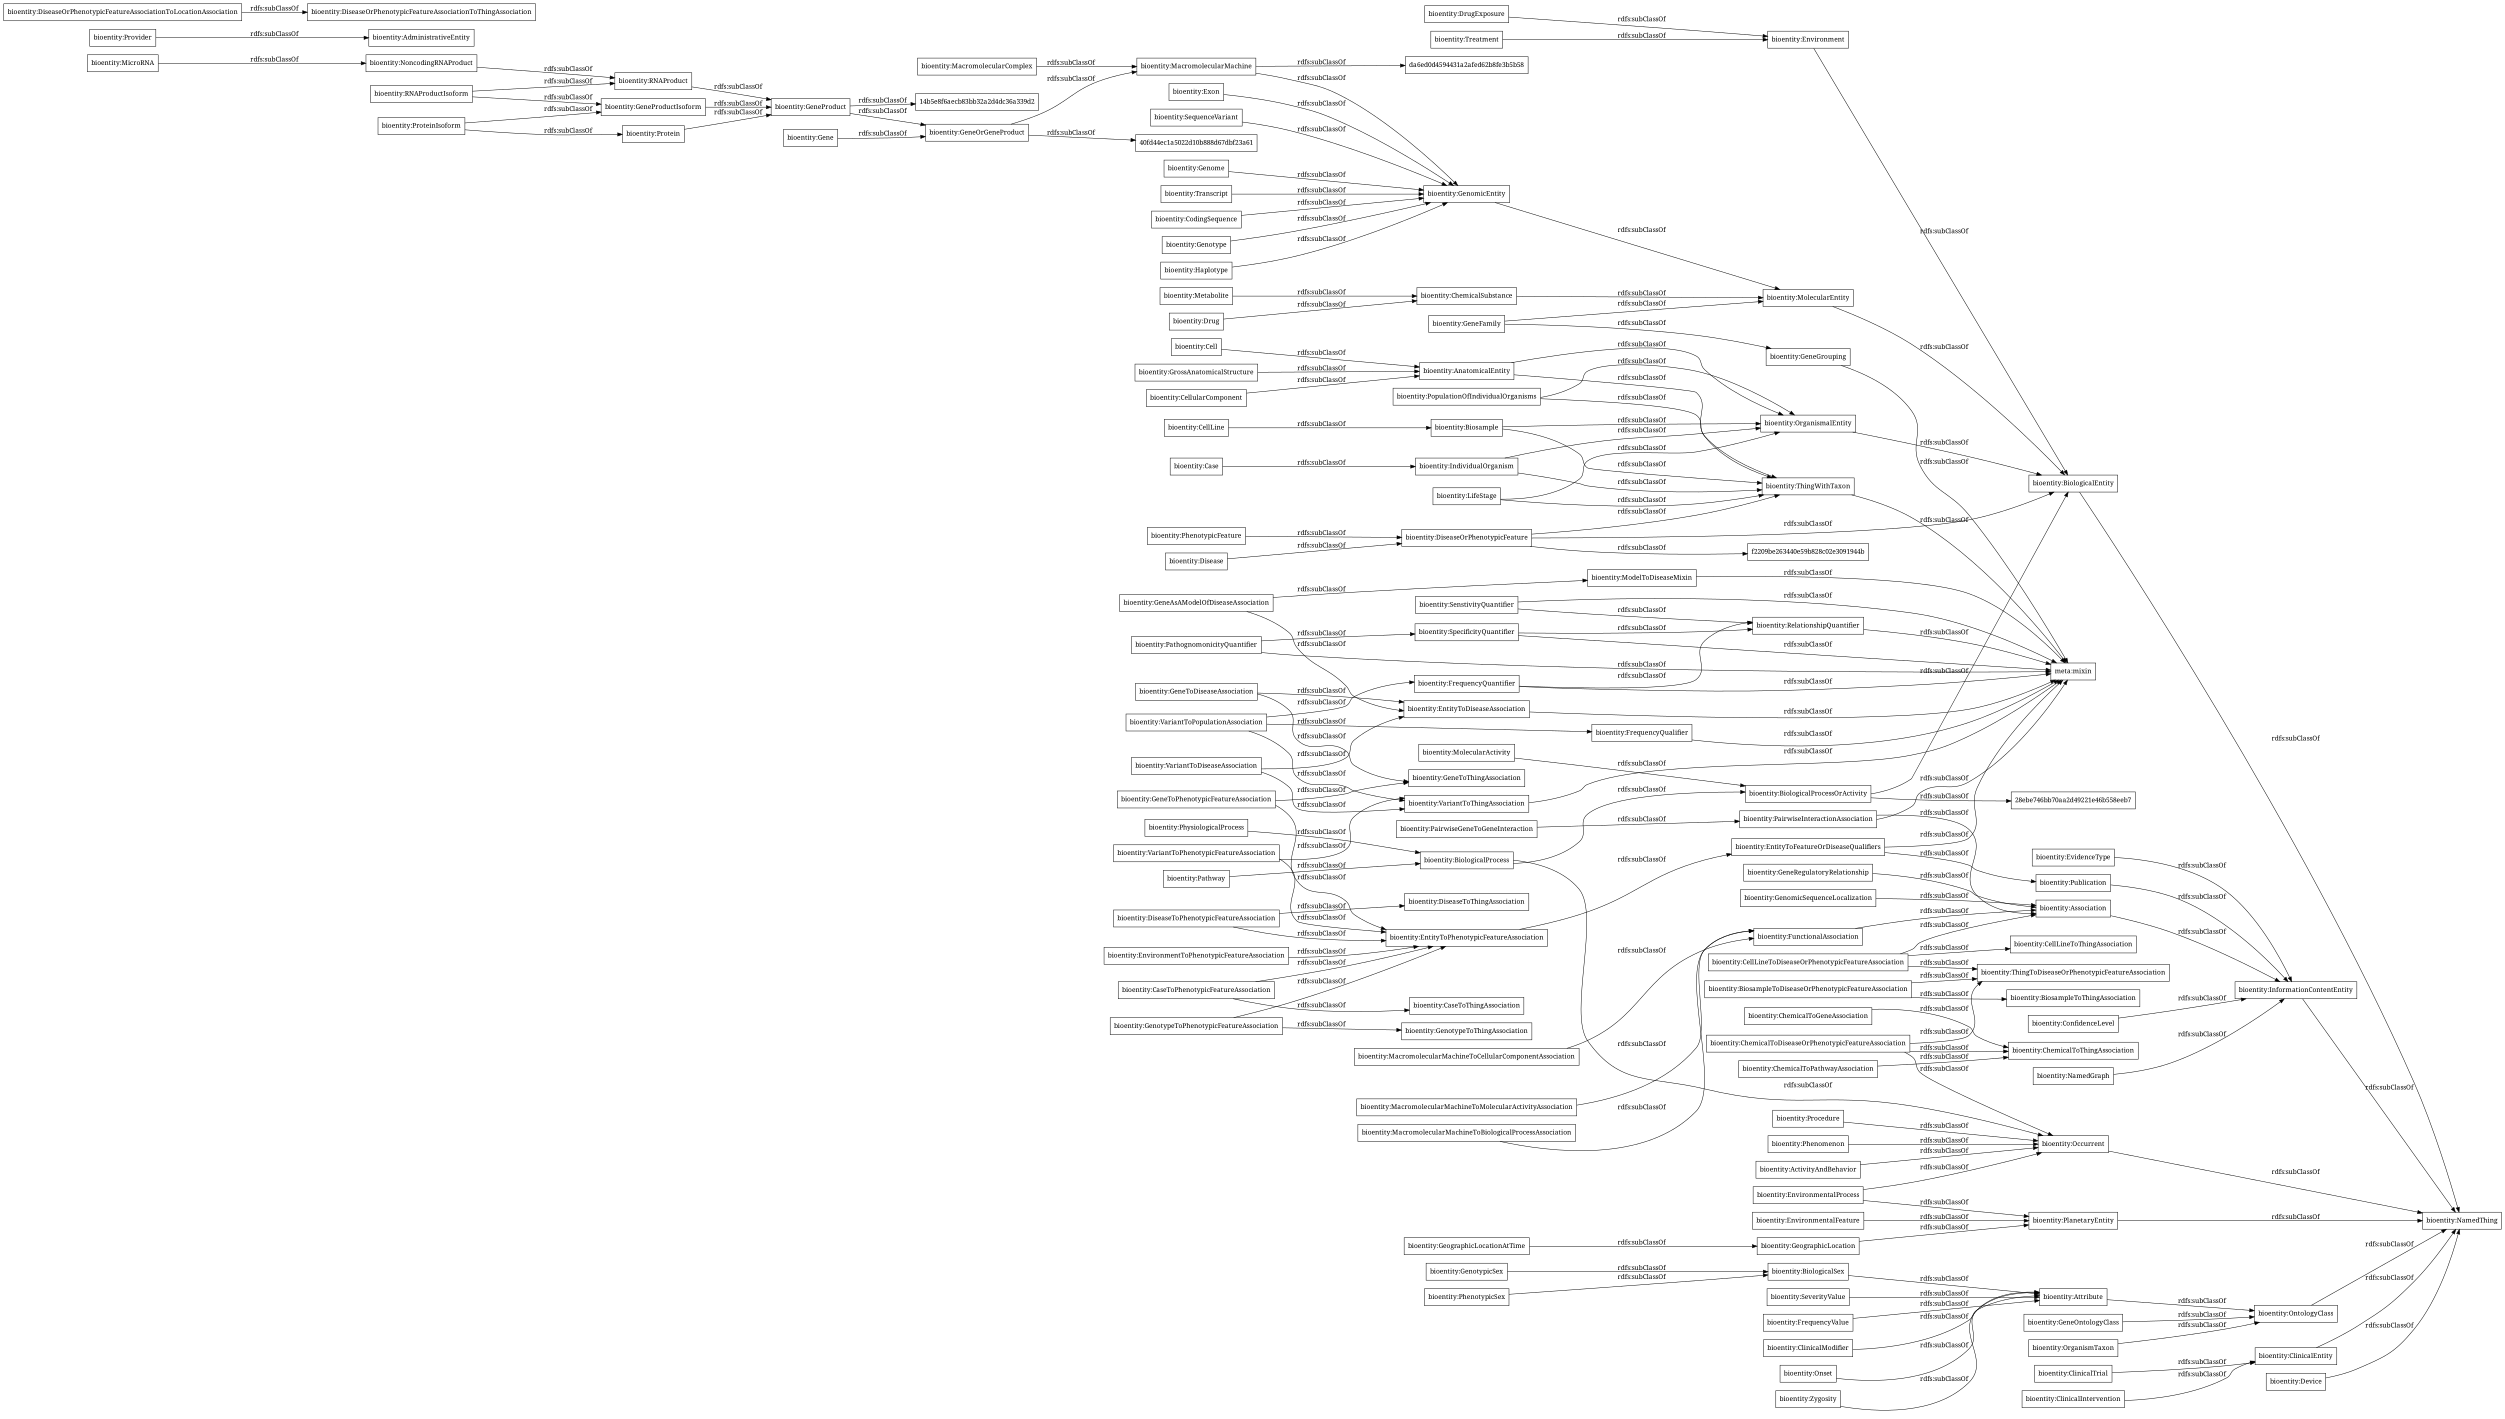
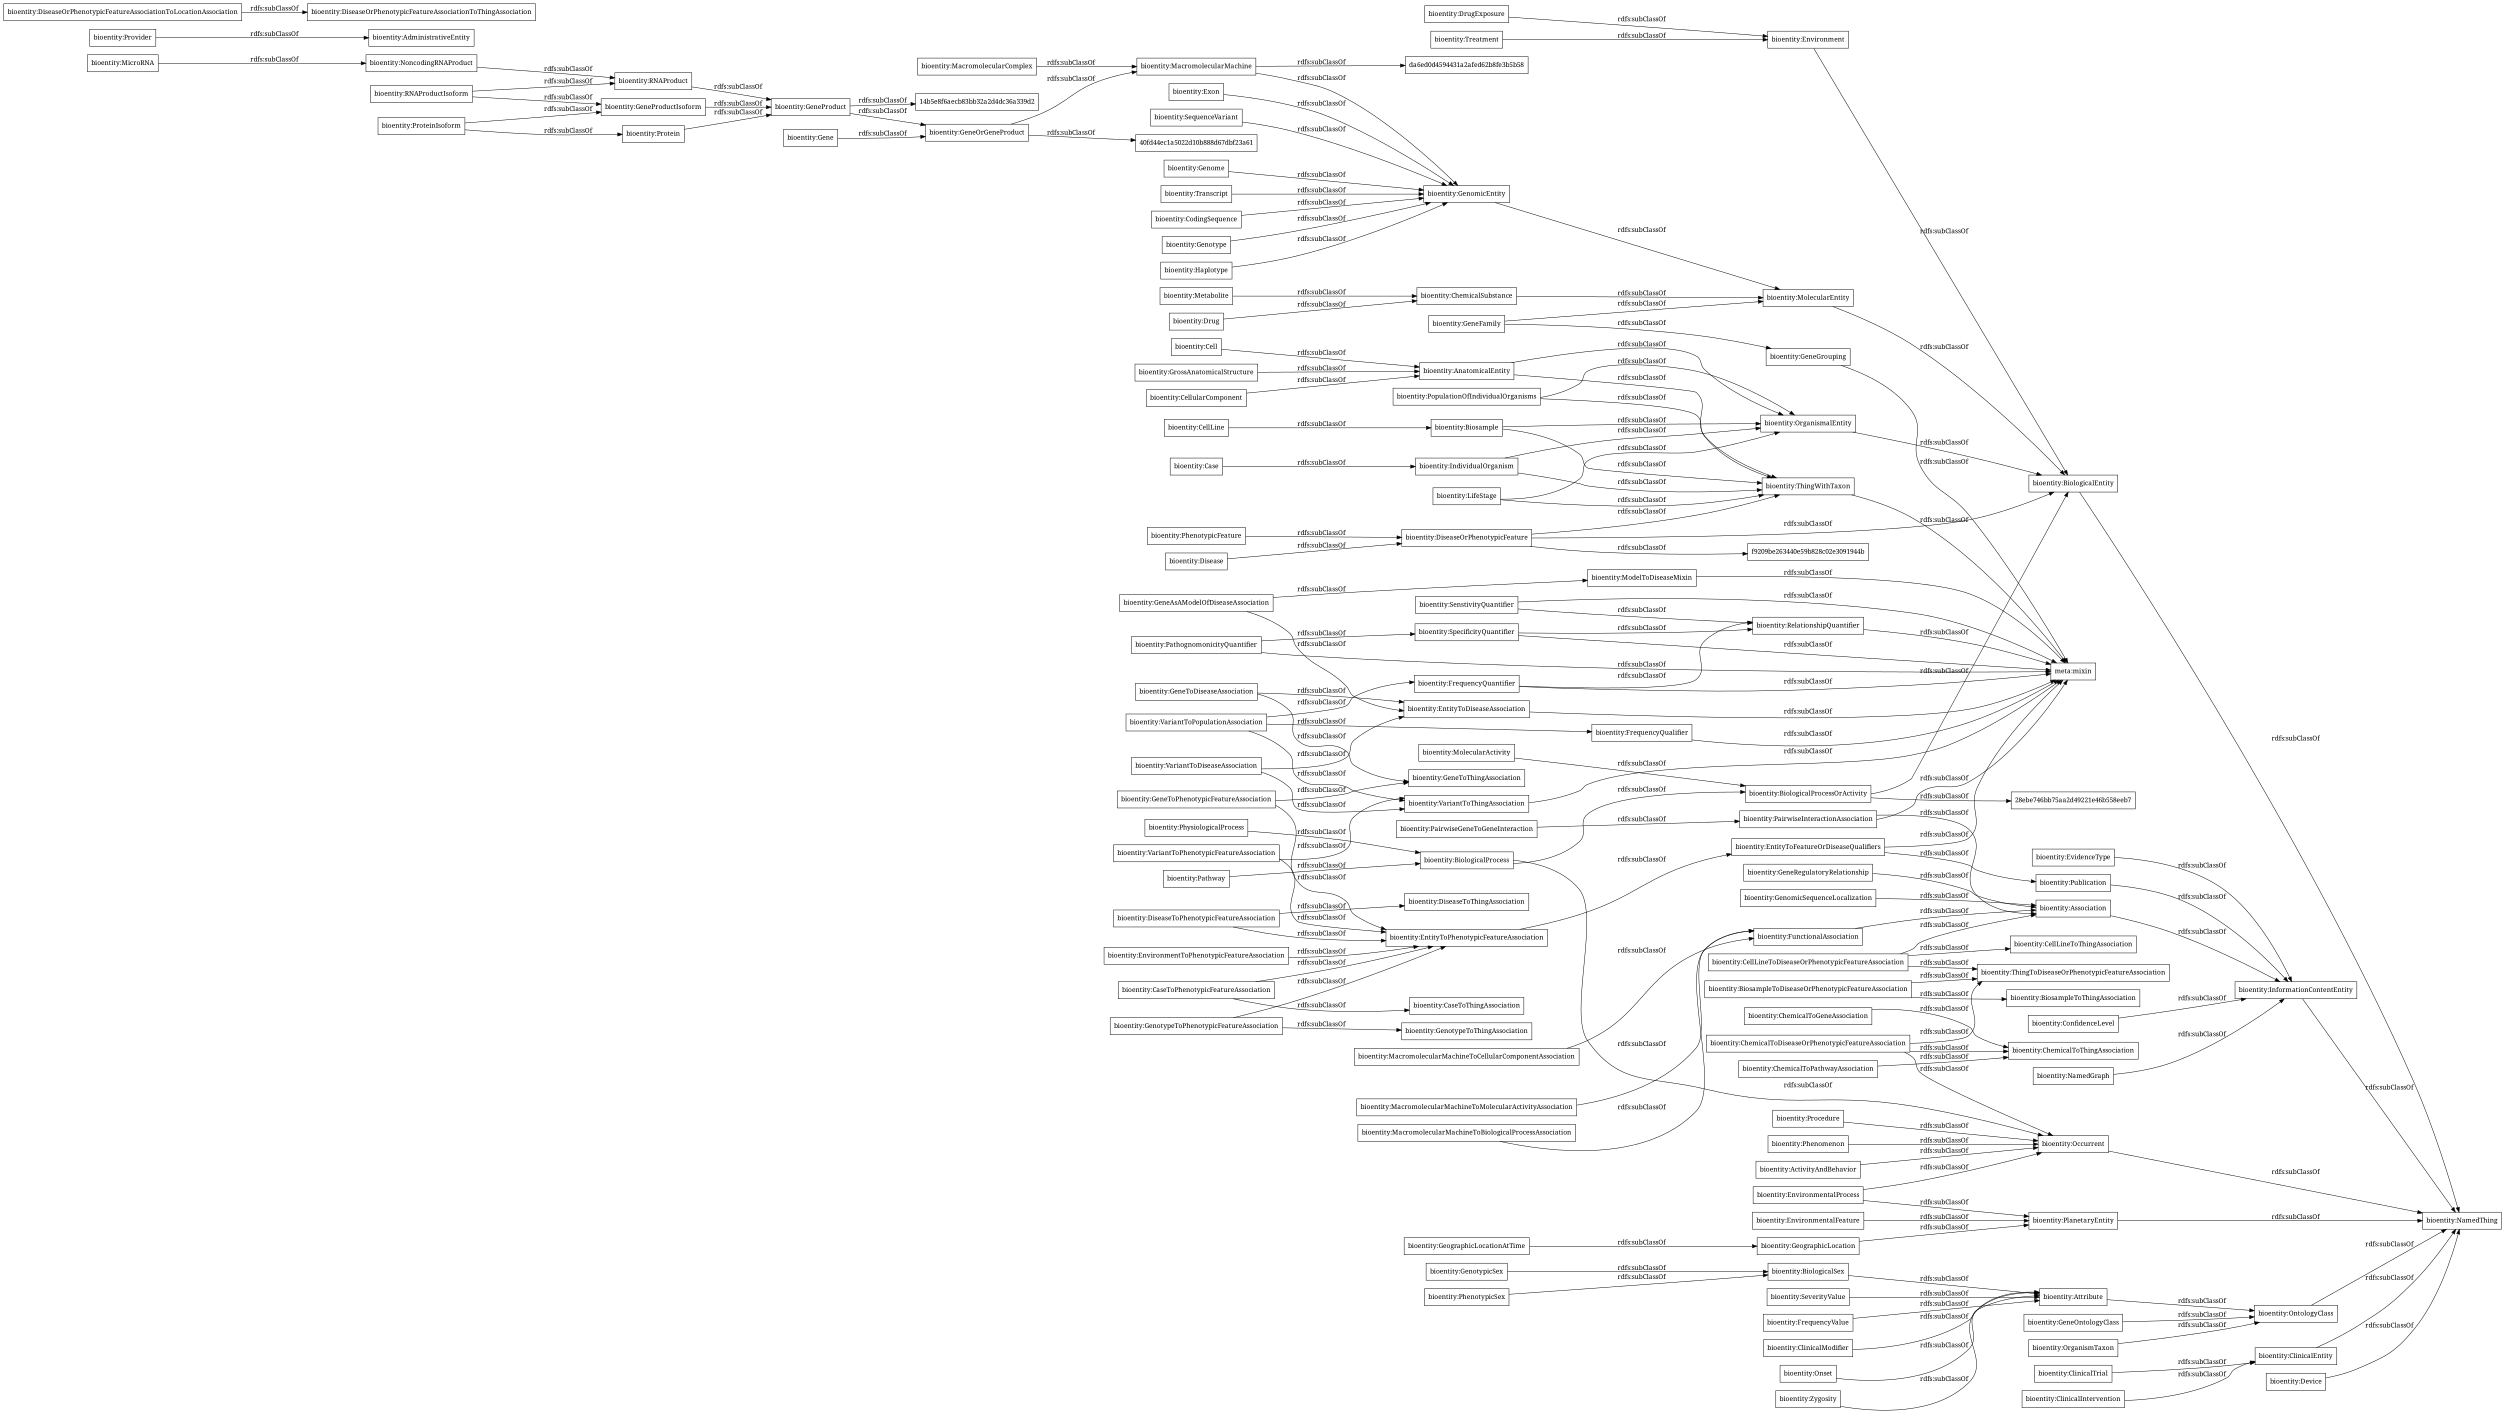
(1808, 552) -> (1808, 552)
(2073, 800) -> (2073, 800)
